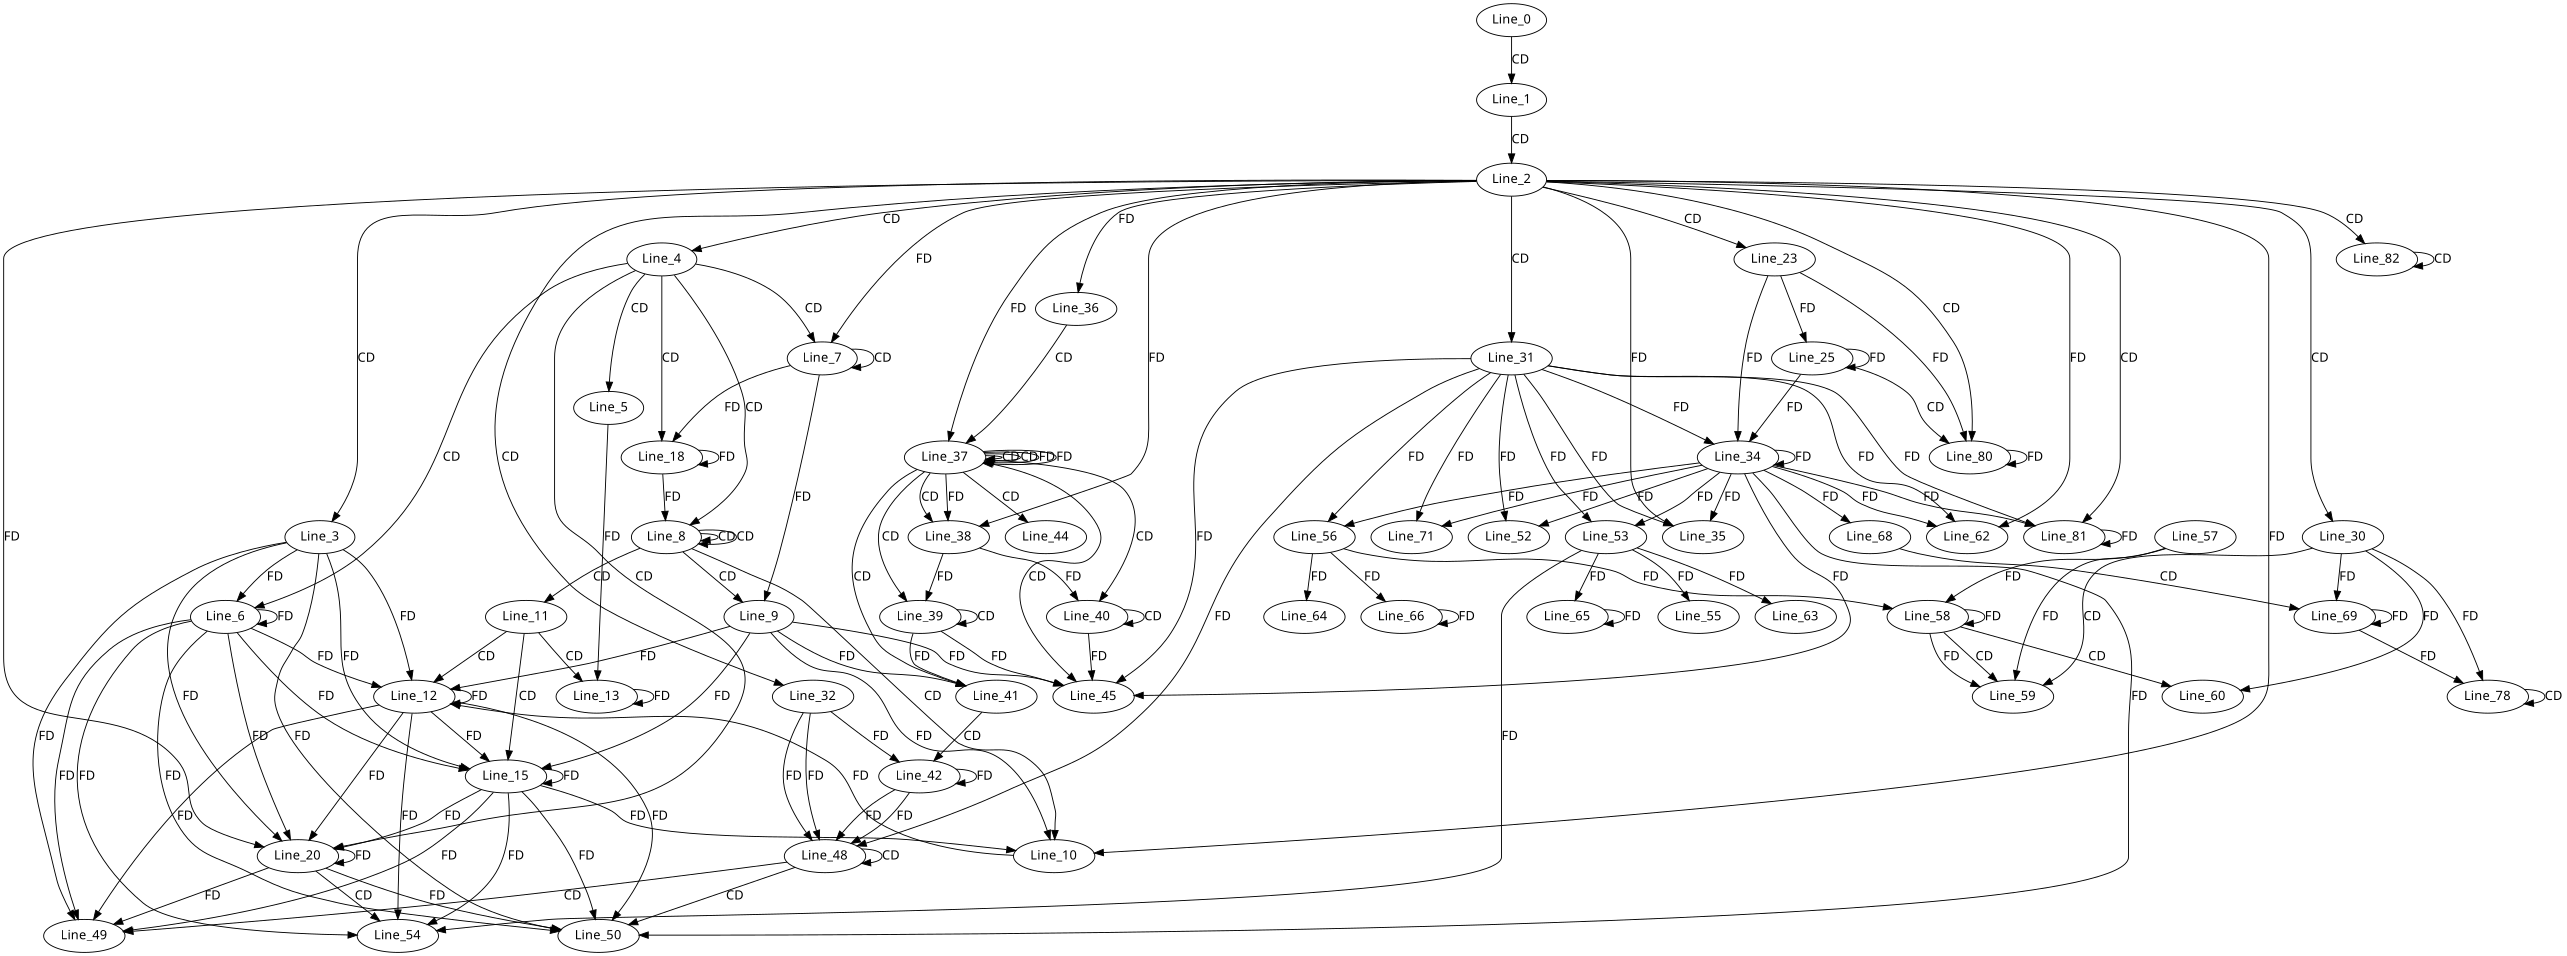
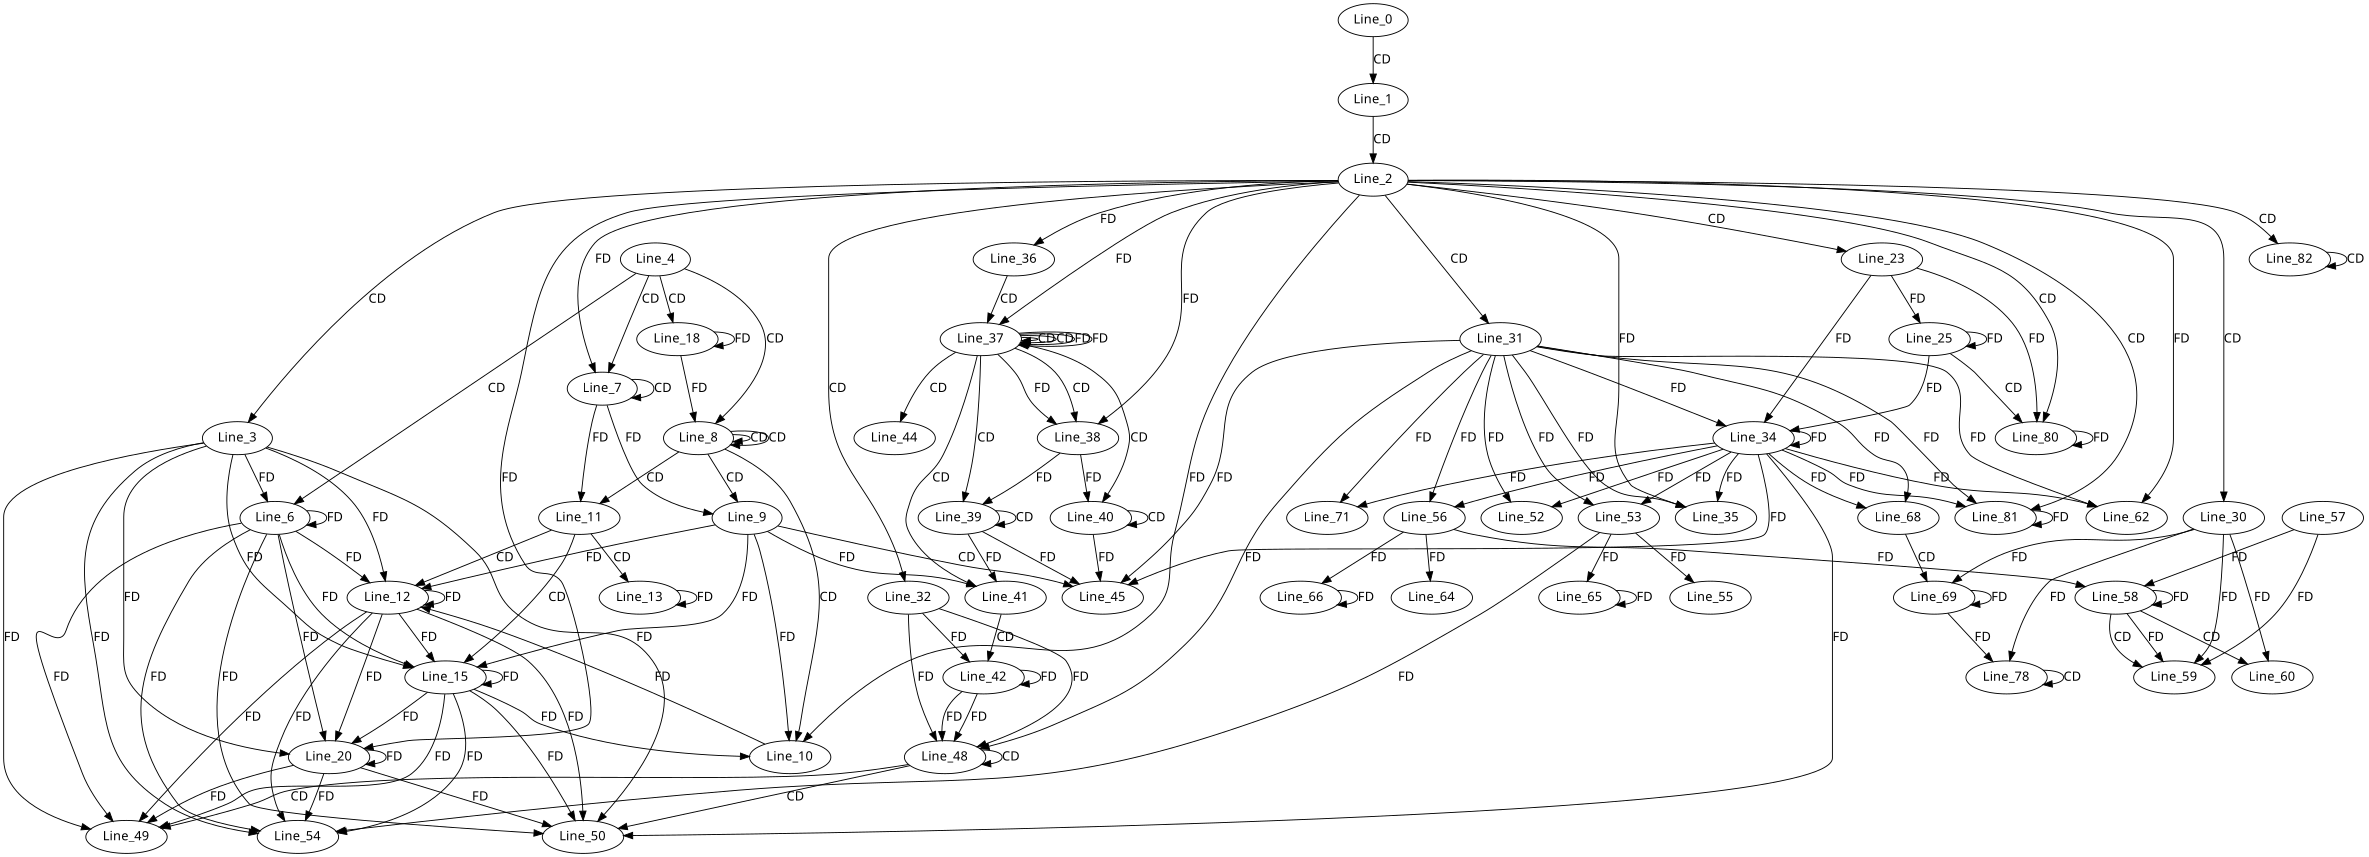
(931, 207) -> none
none -> (1743, 384)
(728, 389) -> (587, 448)
(609, 408) -> none
(1082, 562) -> none
(1796, 617) -> none
(2093, 617) -> (2230, 598)
(730, 647) -> none
none -> (94, 648)
(957, 657) -> (967, 558)
(364, 896) -> (327, 797)
